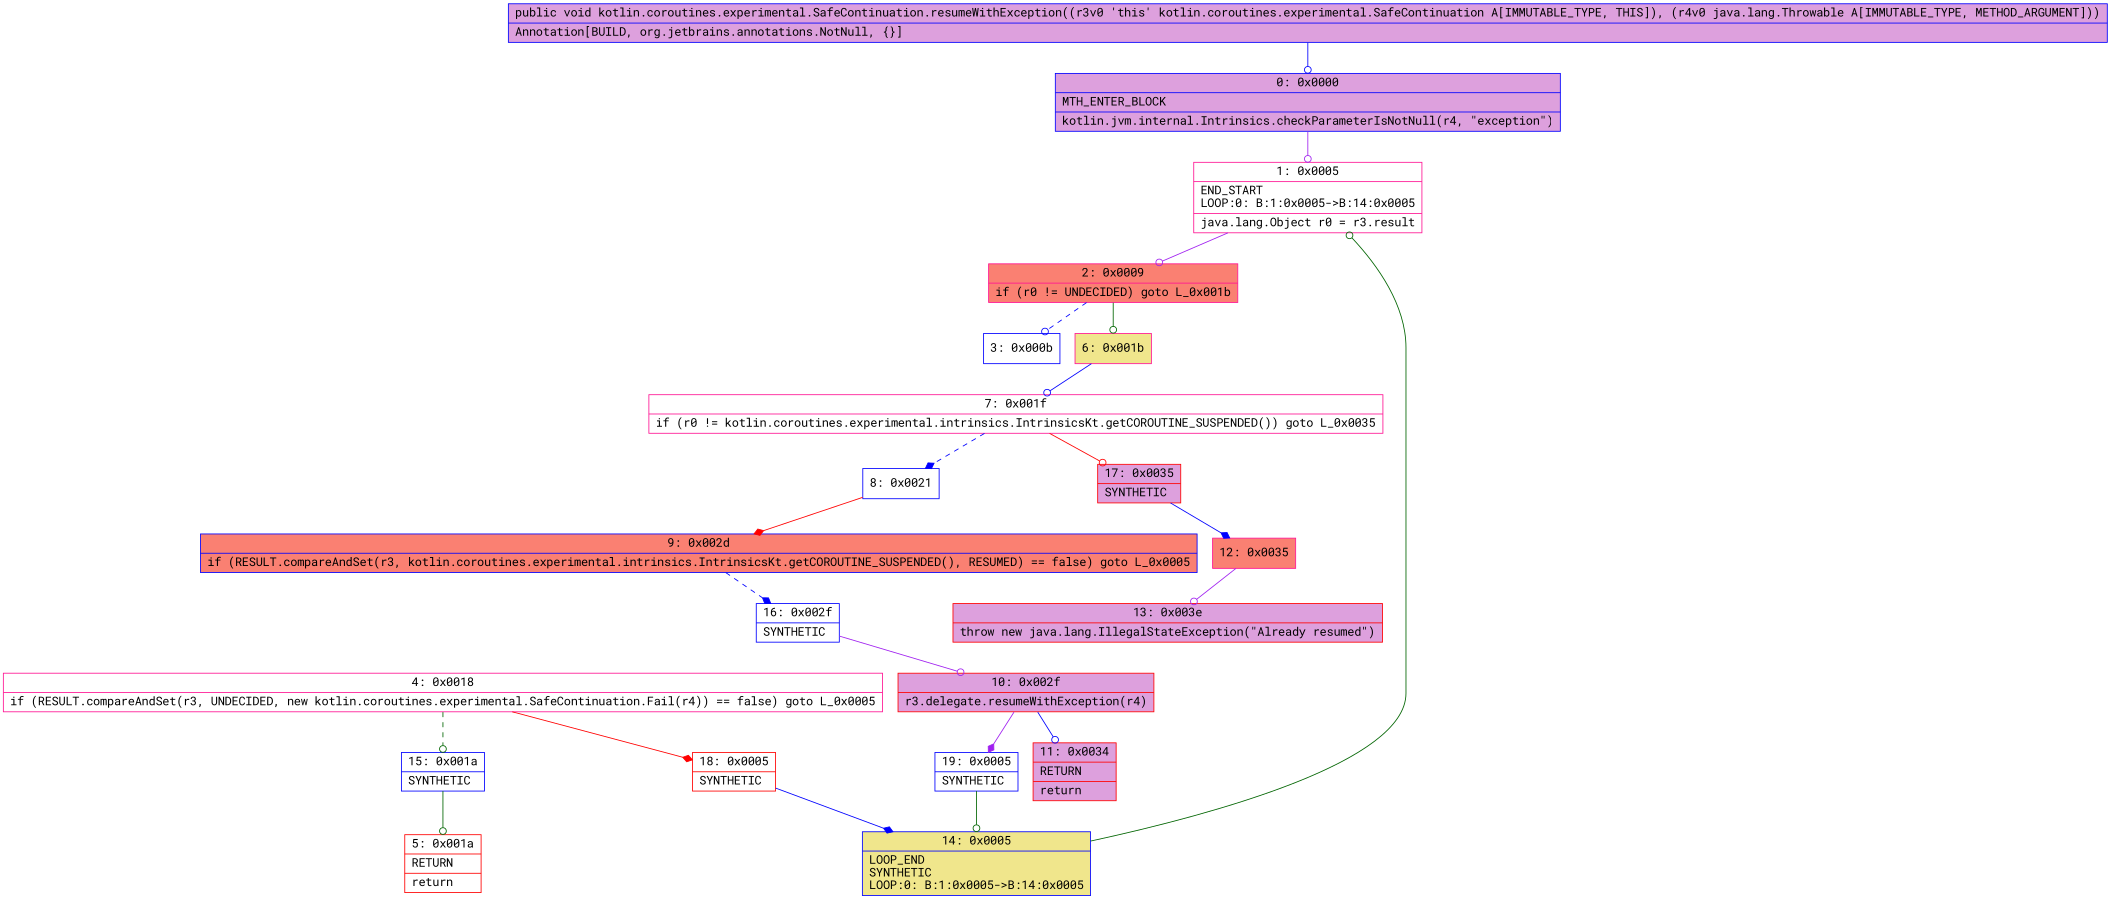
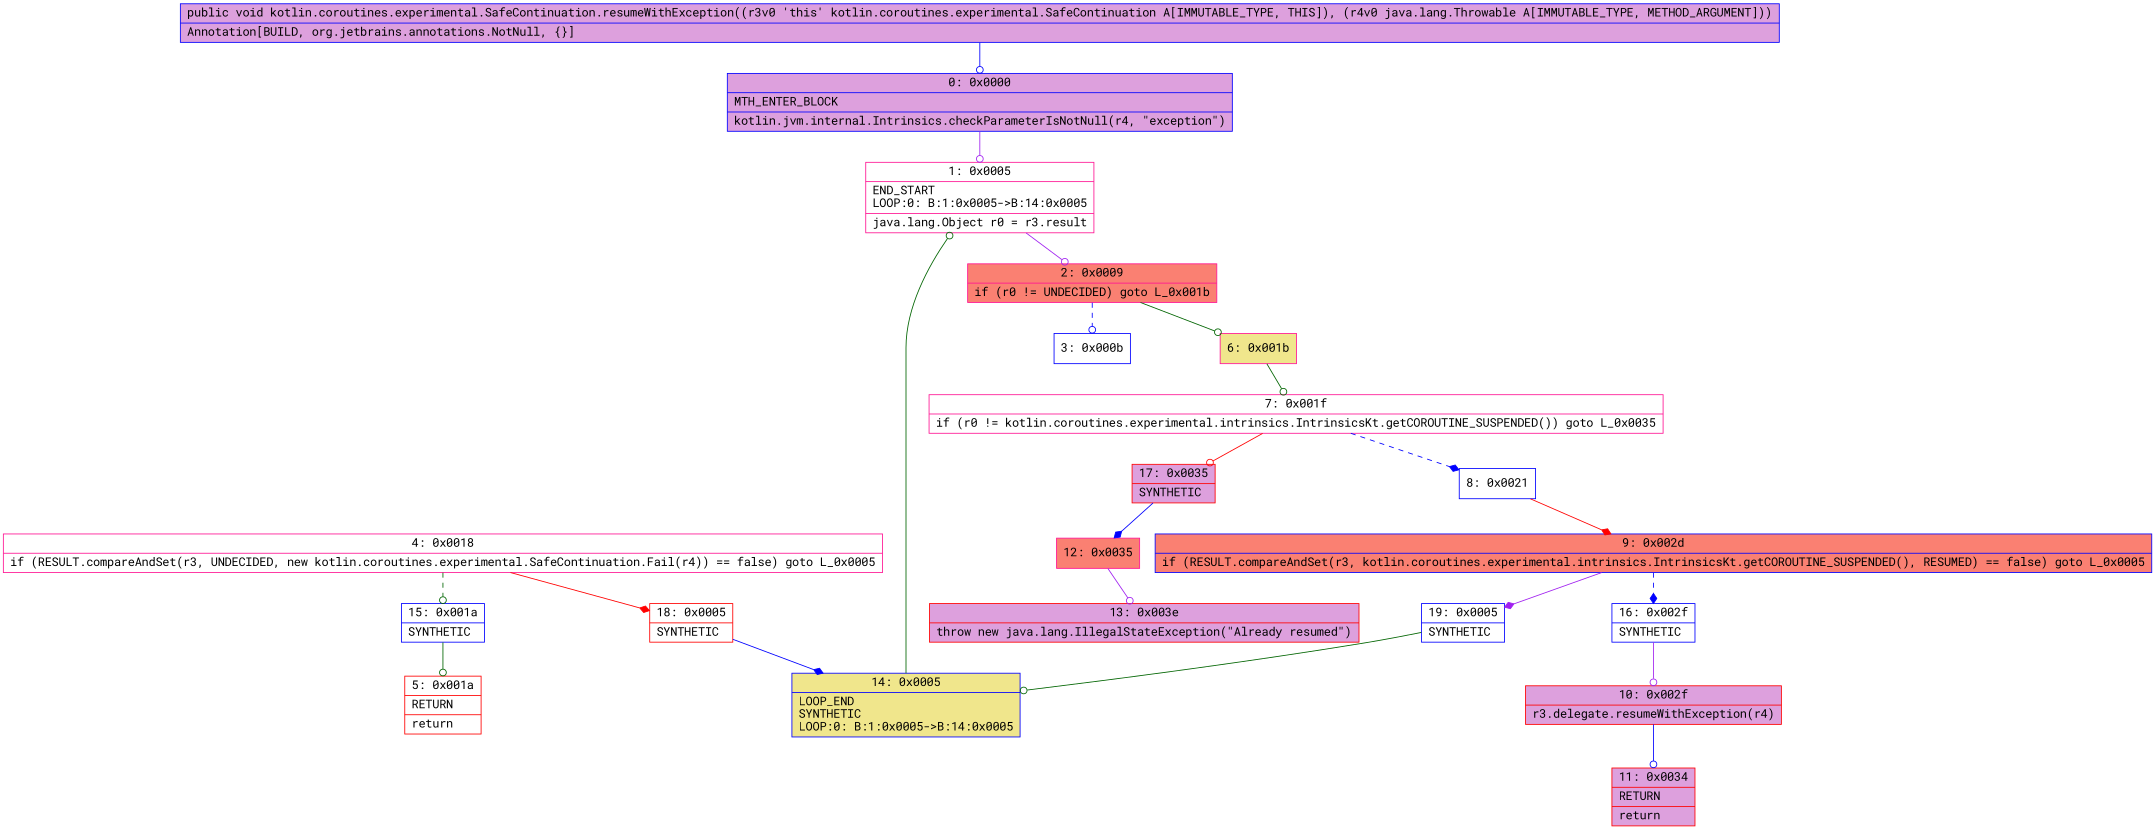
(1071, 377) -> (1274, 376)
(1004, 728) -> (1558, 588)
